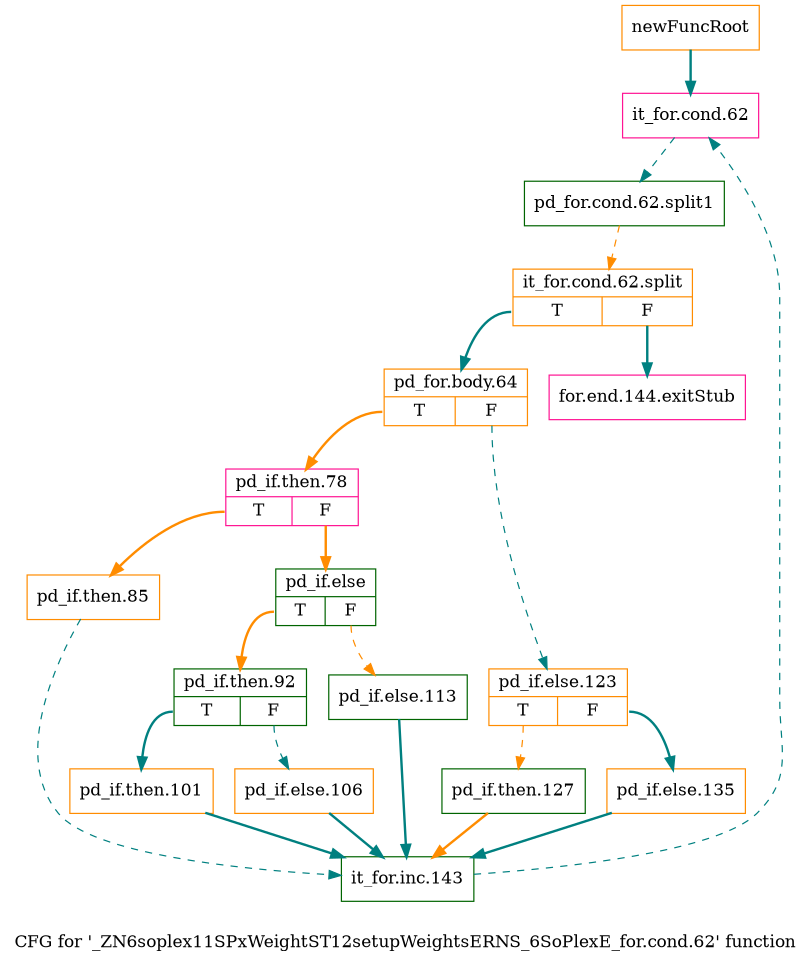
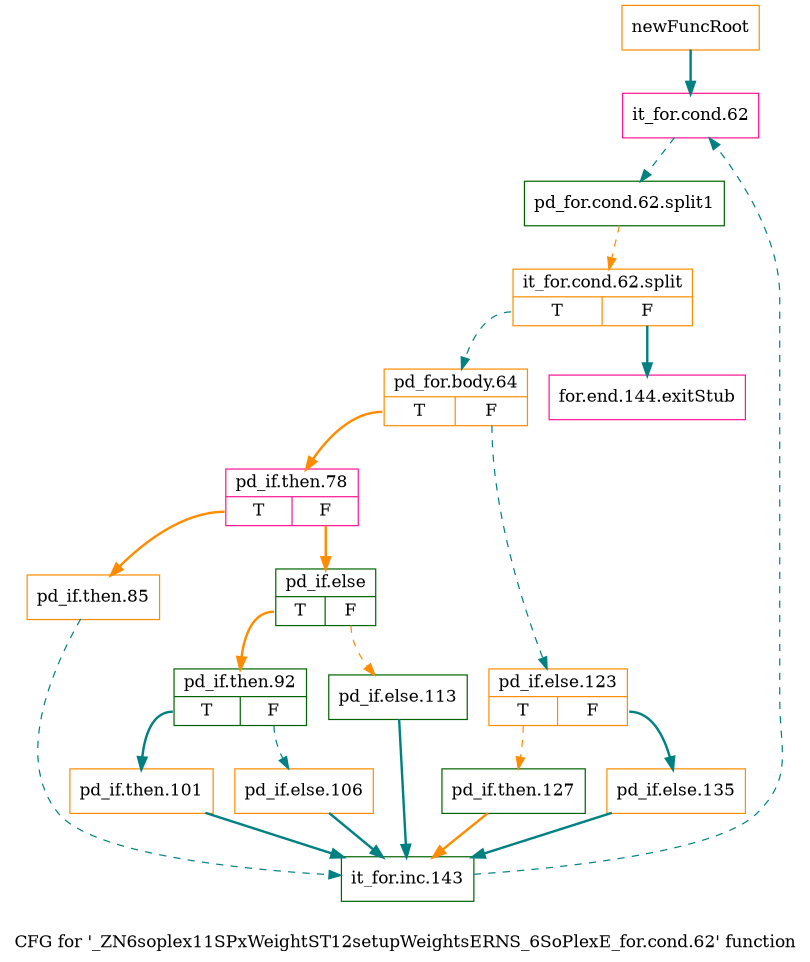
(482, 327) -> (482, 327)
